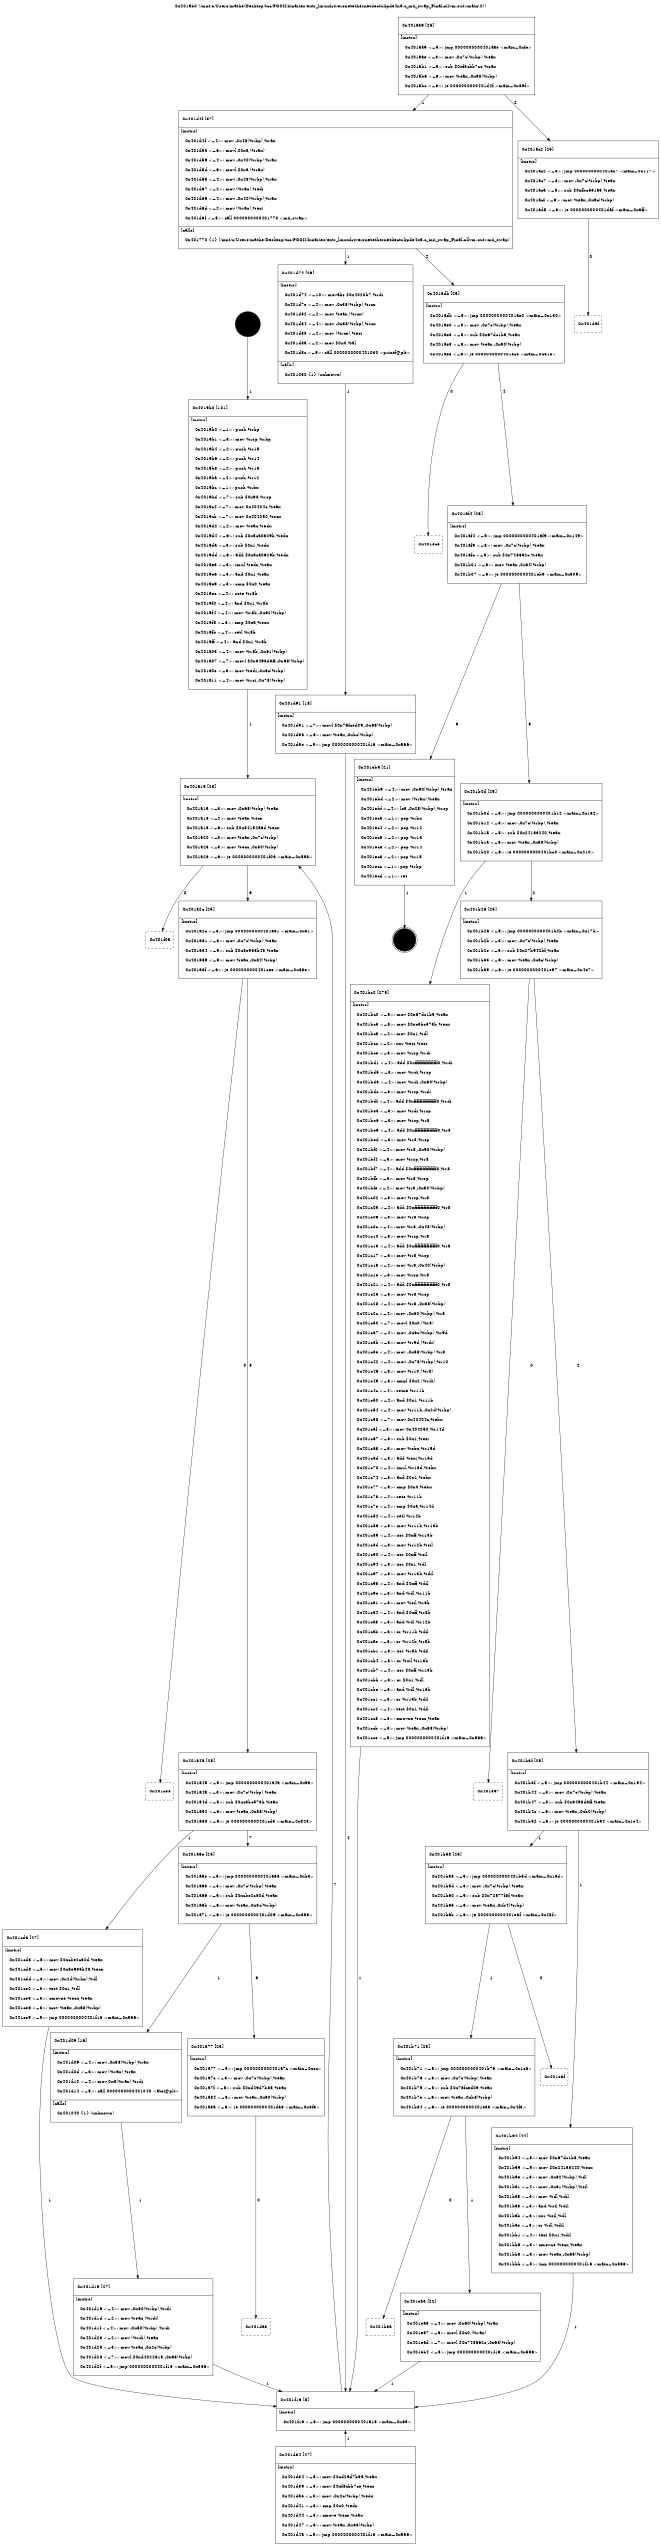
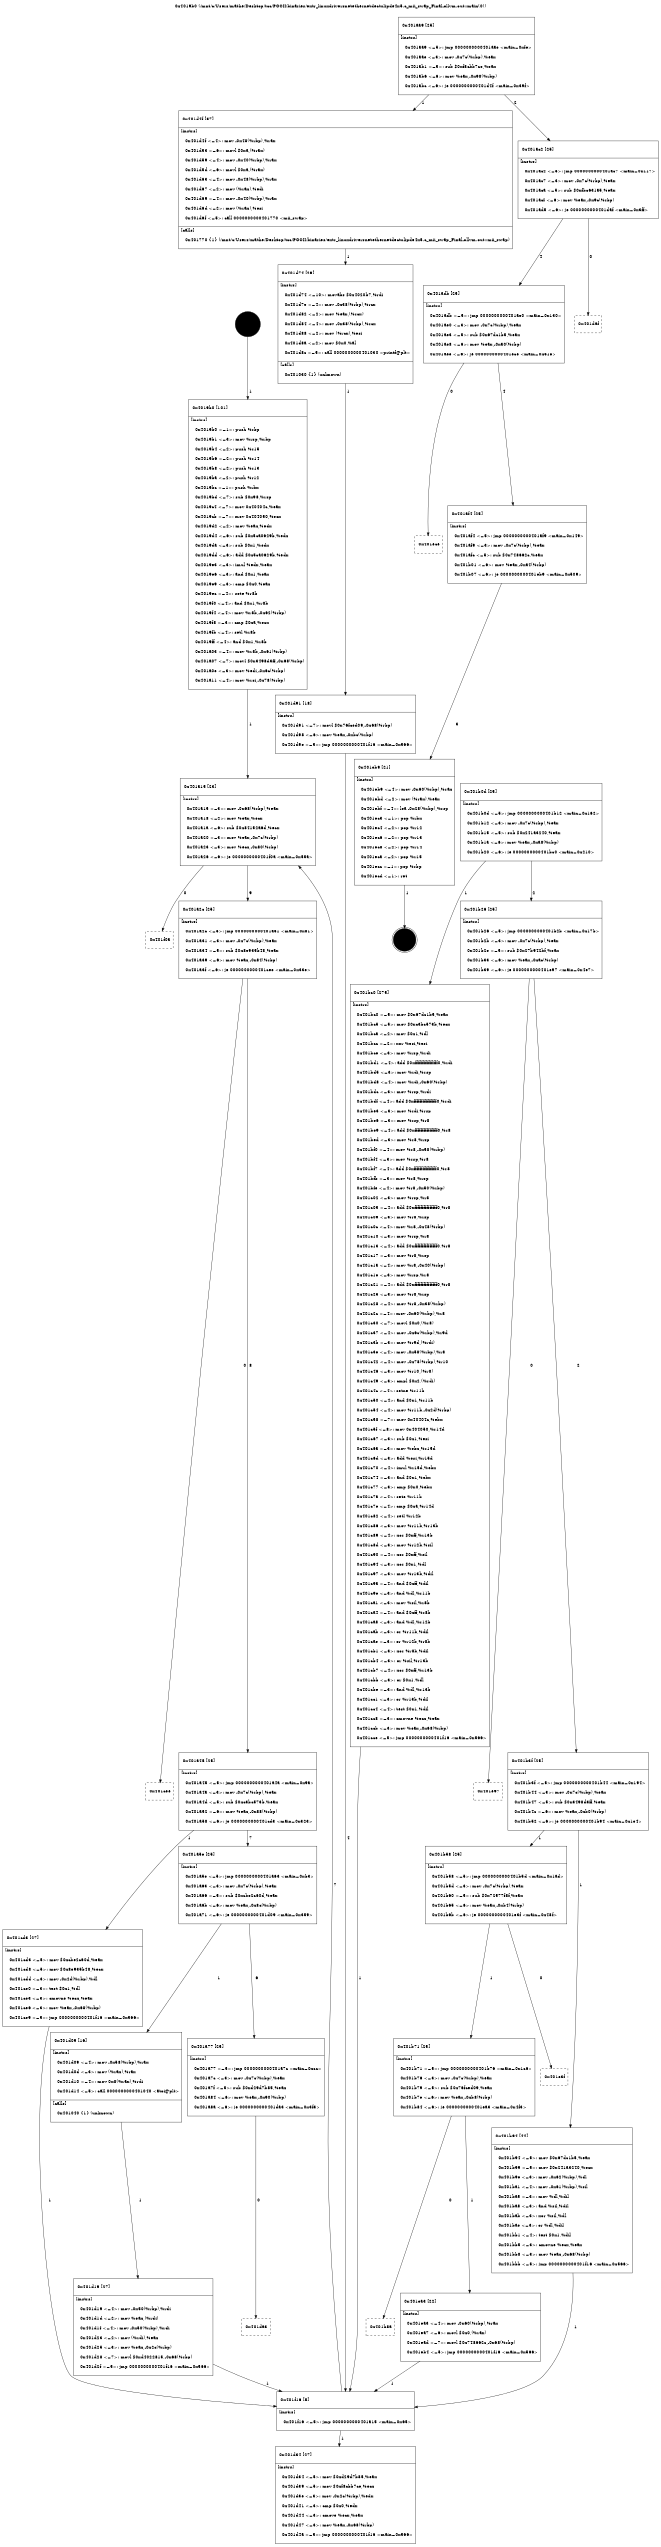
(434, 266) -> (542, 251)
(524, 682) -> none
(345, 2440) -> (340, 2437)
